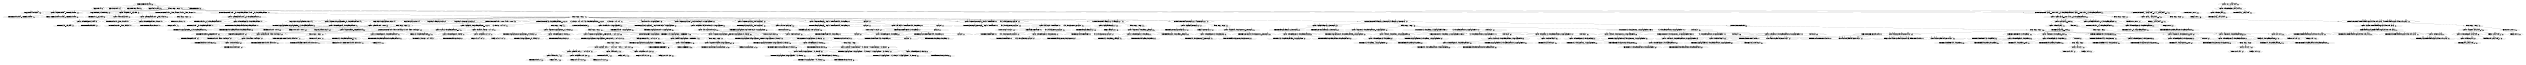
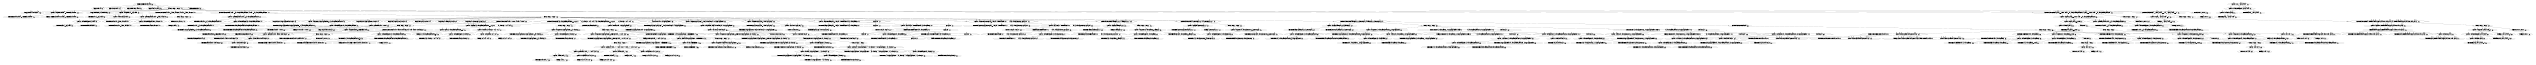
none -> (397, 22)
(622, 30) -> none
